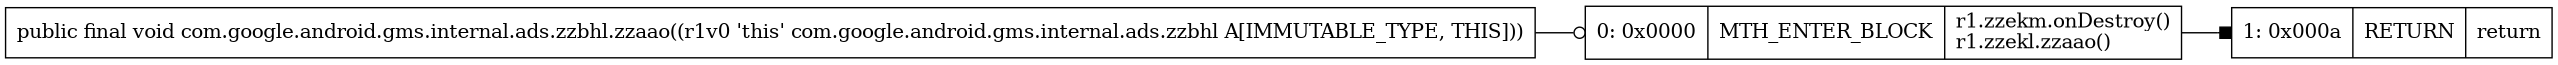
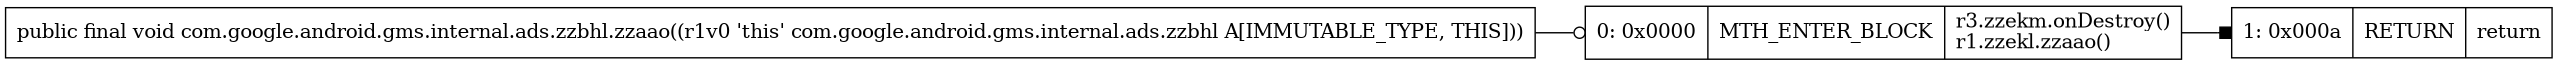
(2063, 22) -> (2063, 22)
